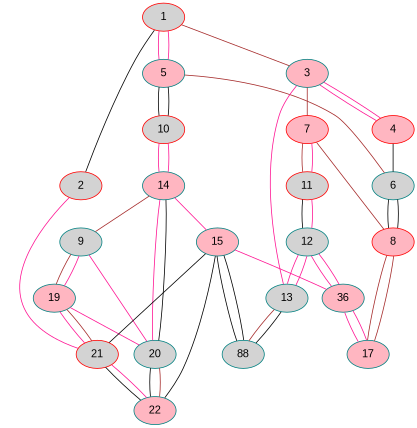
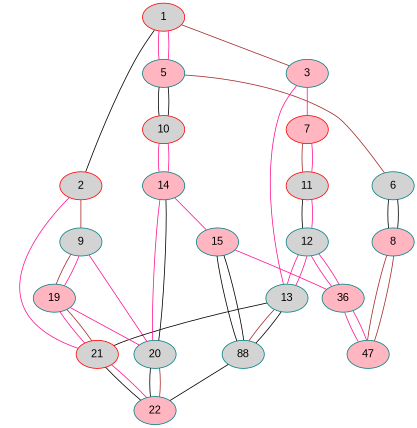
(307, 96) -> (307, 96)
(393, 130) -> none
(350, 186) -> none
(122, 214) -> (81, 214)
(393, 242) -> (393, 242)
(148, 307) -> (190, 321)
(198, 330) -> (199, 382)
(368, 354) -> (368, 354)
